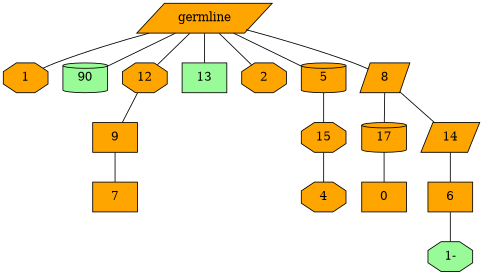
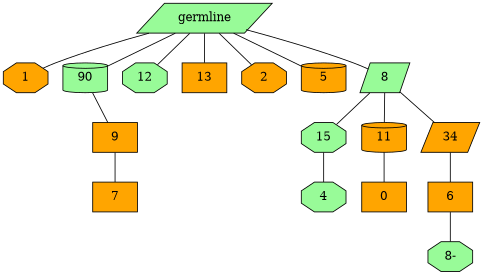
(204, 18) -> (204, 18)
(145, 78) -> (145, 78)
(204, 78) -> (204, 78)
(385, 78) -> (385, 78)
(130, 108) -> (100, 108)
(324, 108) -> (353, 109)
(324, 137) -> (324, 137)
(384, 137) -> (384, 137)
(450, 137) -> (450, 137)
(324, 197) -> (324, 197)
(450, 257) -> (450, 257)
